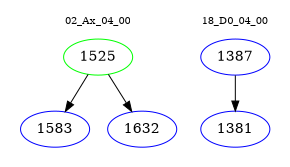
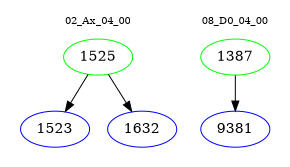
(235, 22) -> (235, 22)
(235, 57) -> (235, 57)
(55, 129) -> (55, 129)
(235, 129) -> (235, 129)
